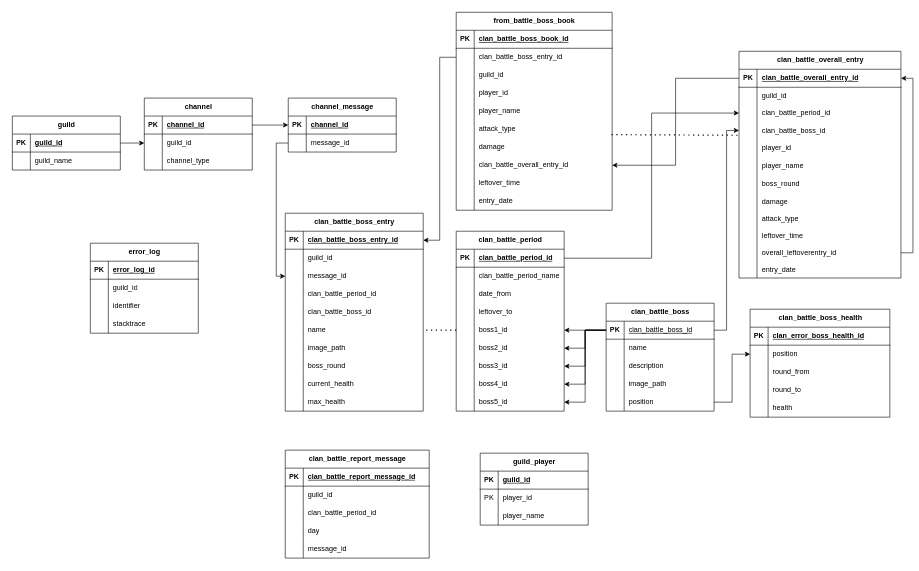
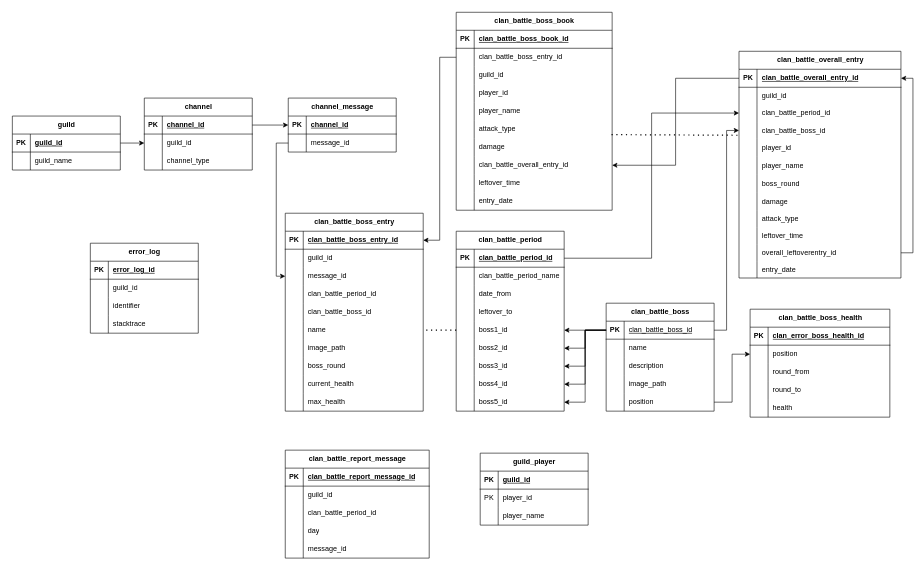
(535, 21) -> (535, 21)
